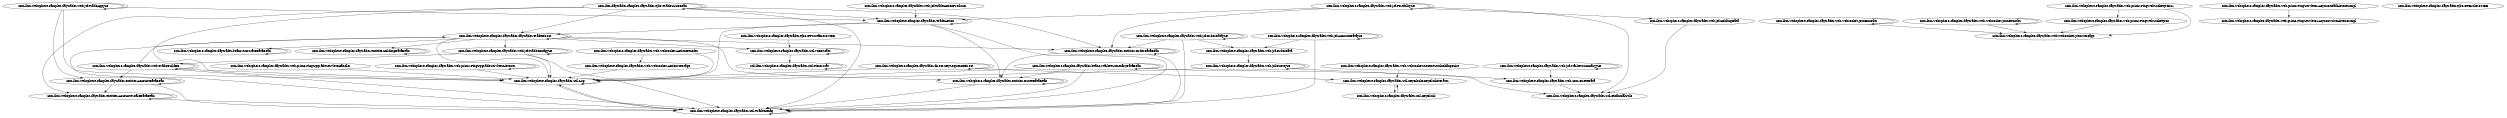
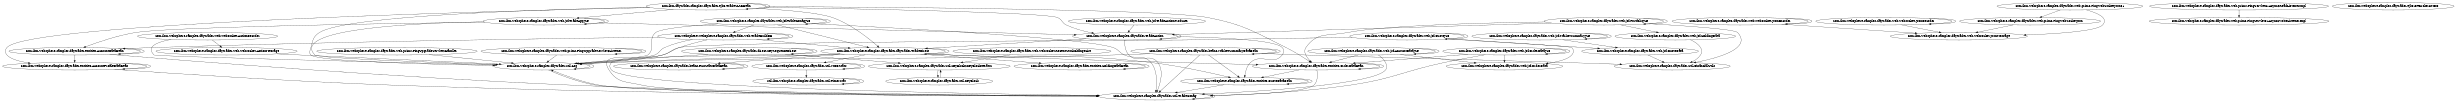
(837, 26) -> (626, 14)
(788, 36) -> none
(720, 37) -> none
(505, 43) -> (822, 36)
(1249, 58) -> (1527, 44)
none -> (1345, 58)
(136, 66) -> (723, 36)
(1551, 81) -> (1640, 51)
